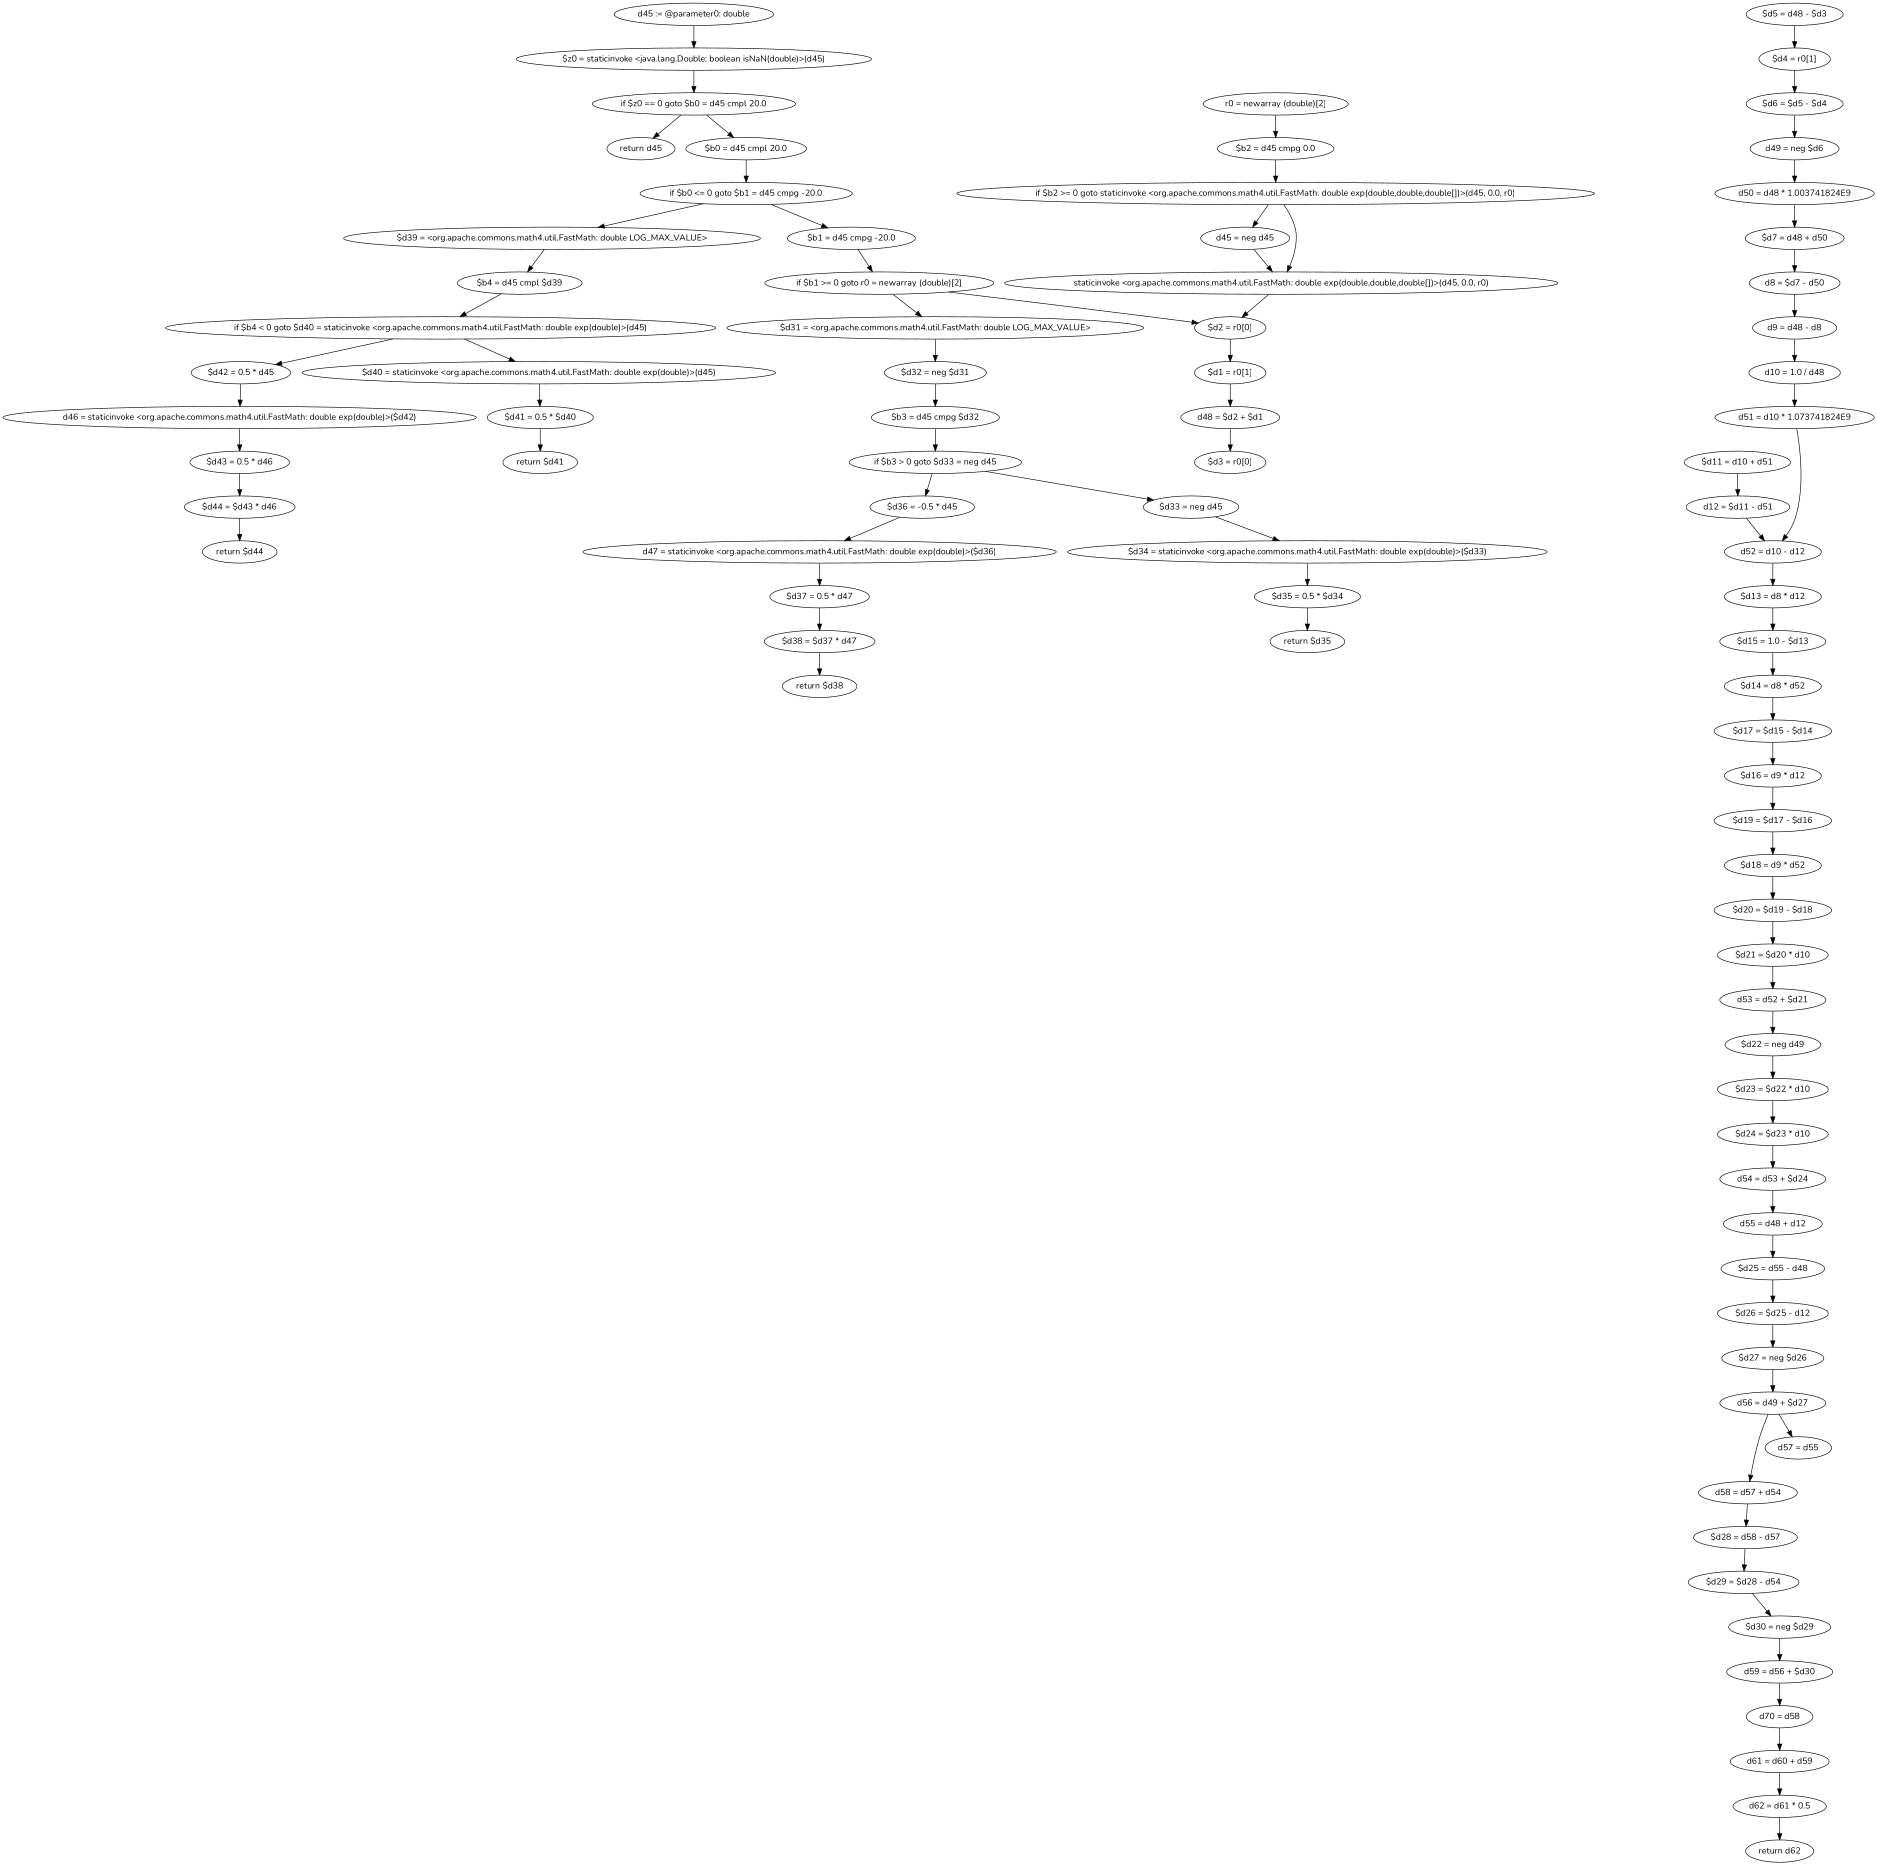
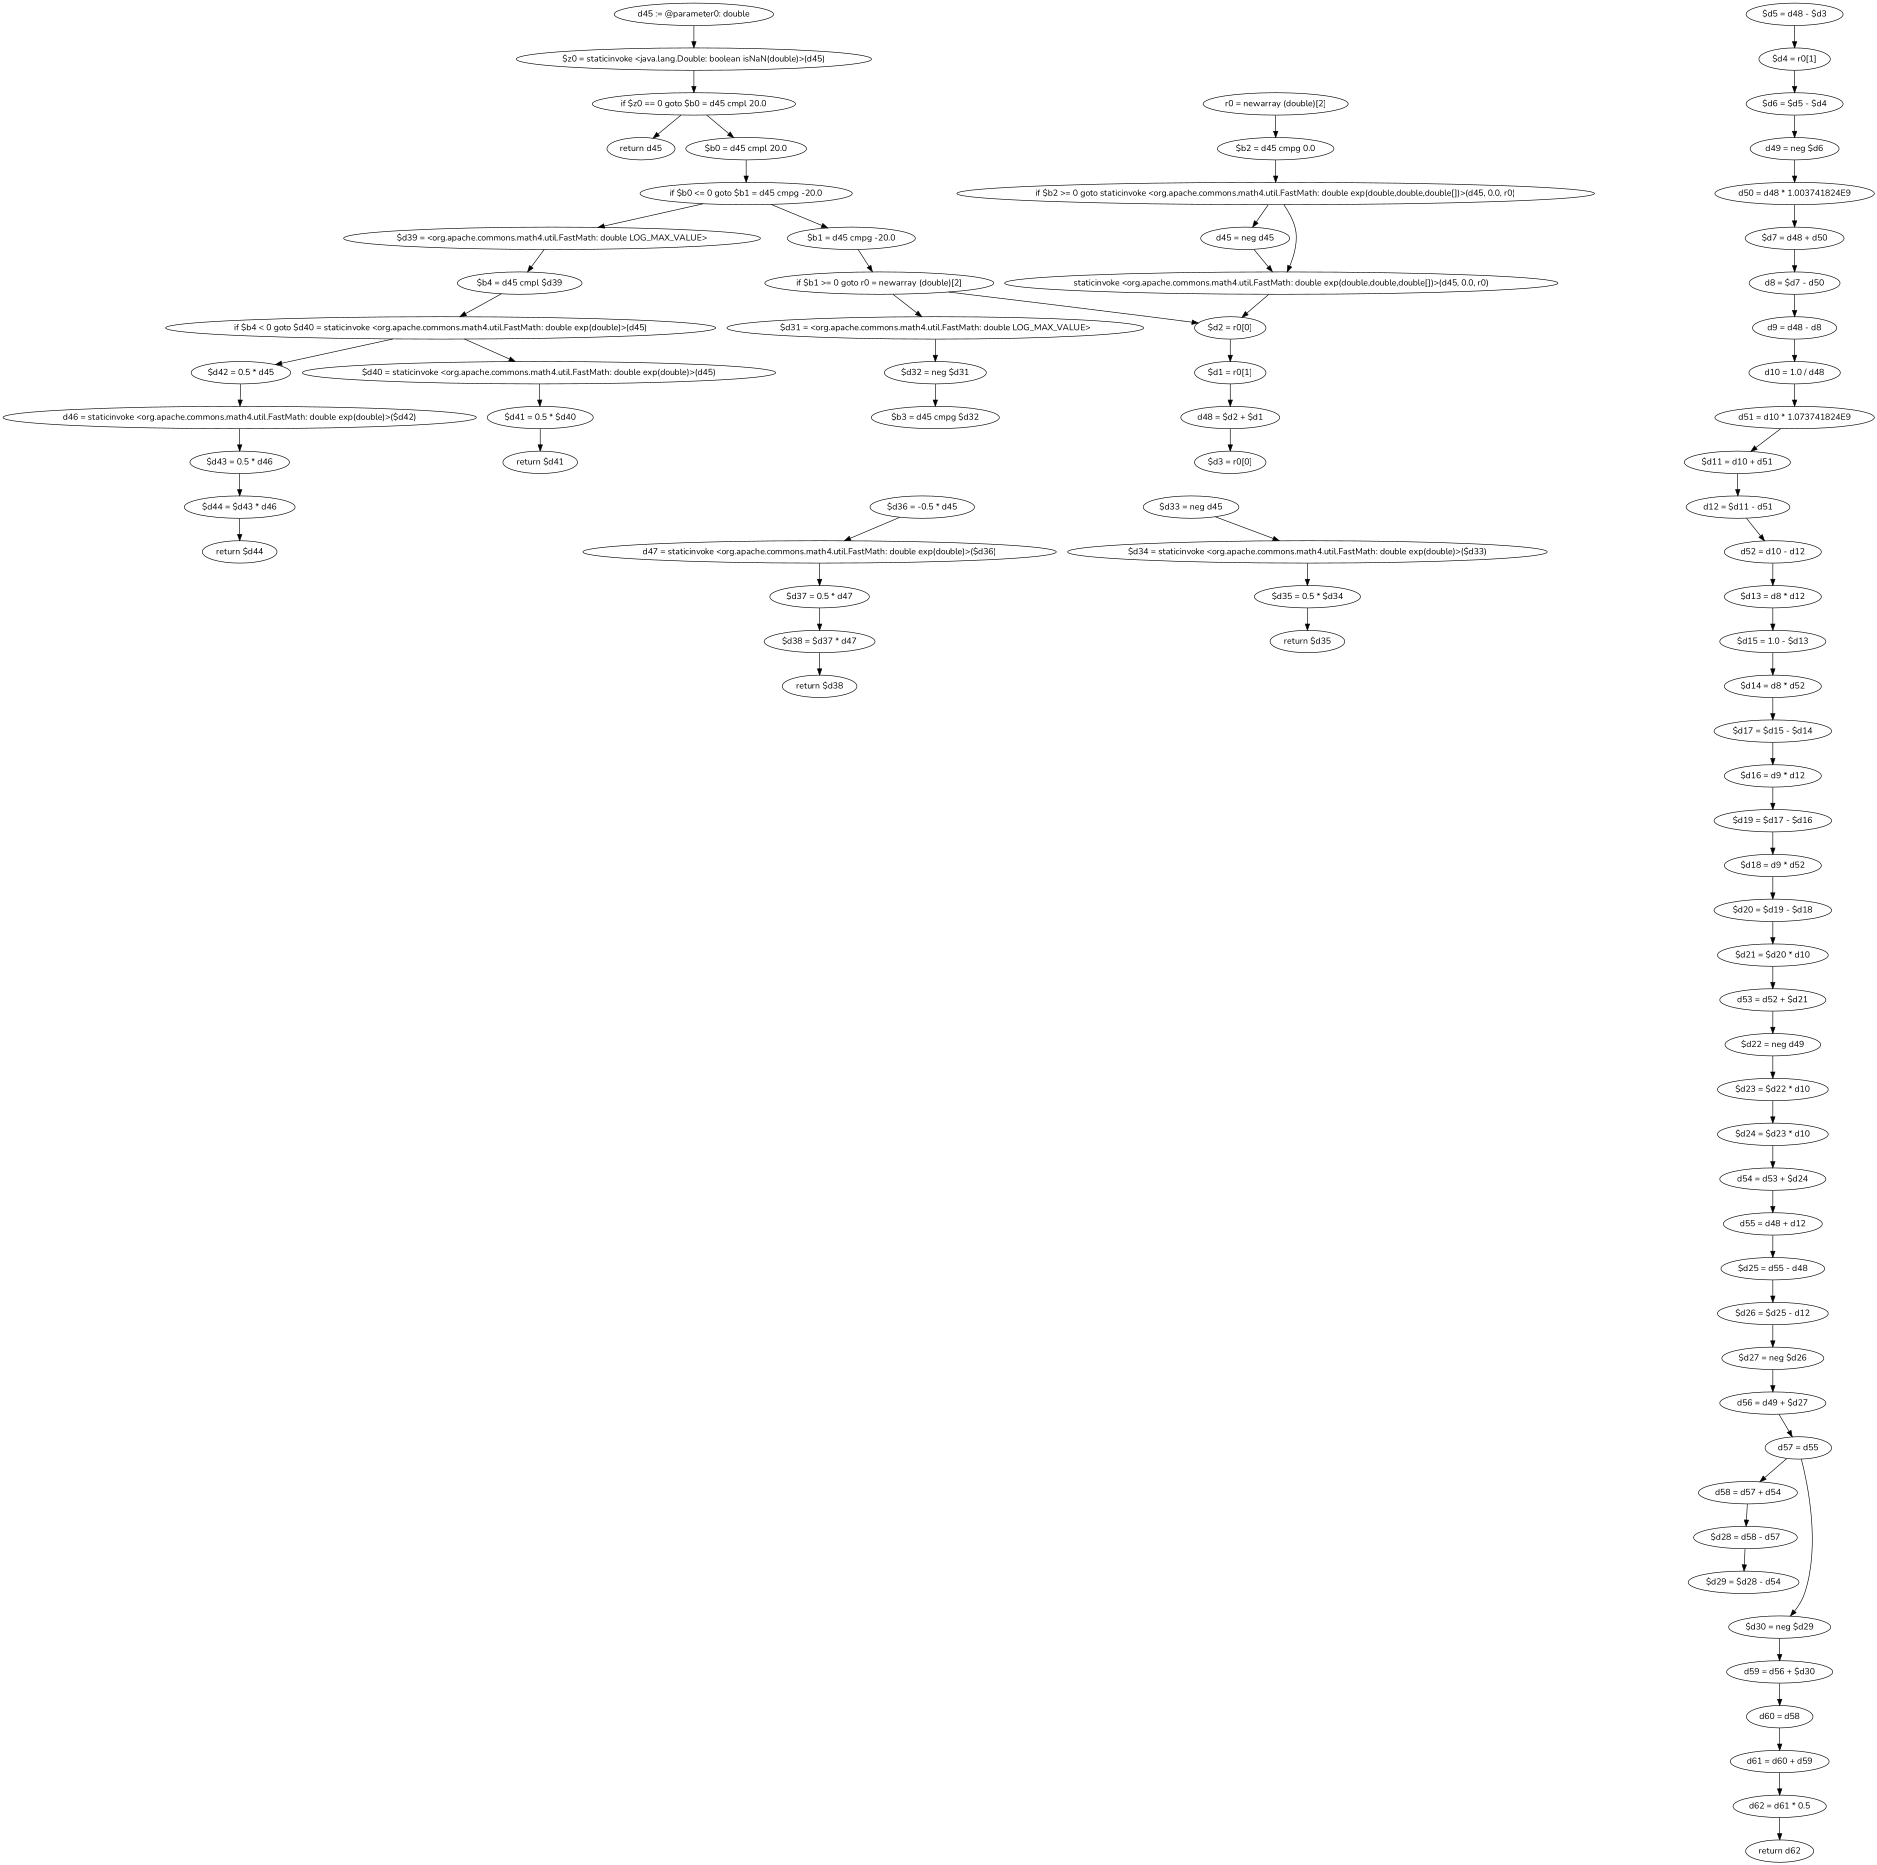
(935, 462) -> none
(1801, 484) -> (1768, 438)
(1758, 1444) -> (1776, 1468)
(1760, 1602) -> (1812, 1536)
(1780, 1717) -> (1780, 1717)
